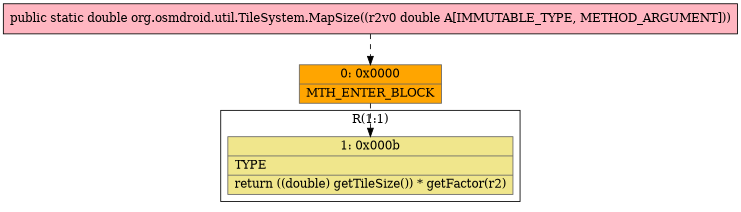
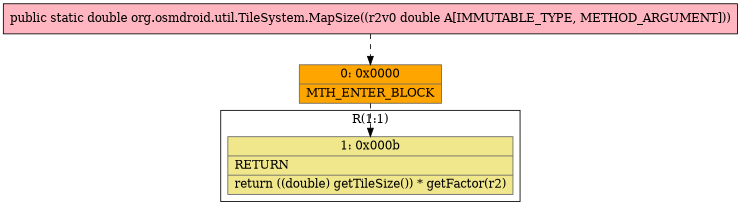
(251, 165) -> (262, 165)
